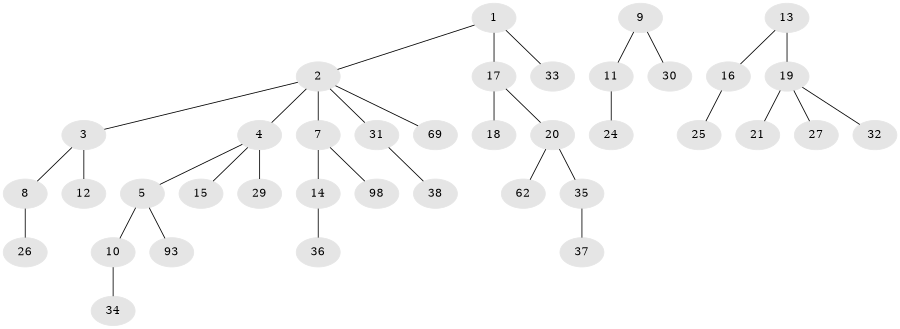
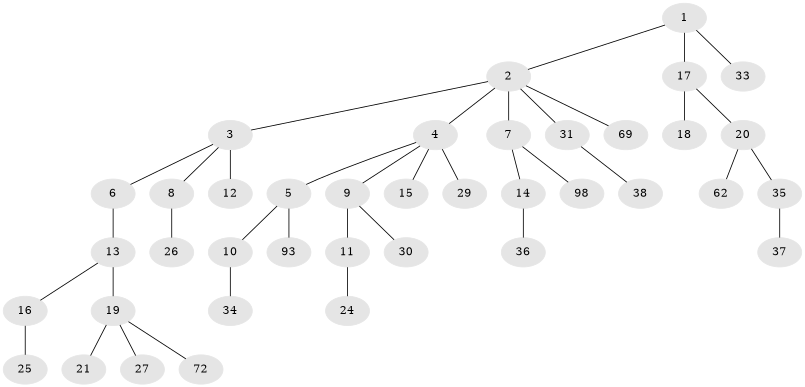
(875, 135) -> (201, 370)
none -> (391, 164)
none -> (113, 194)
